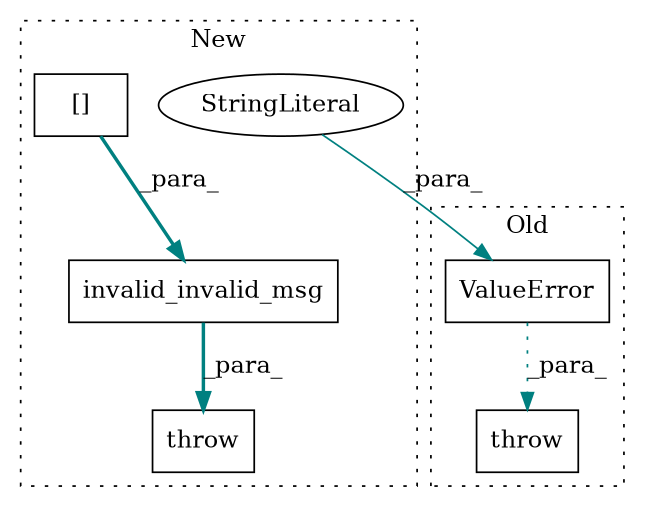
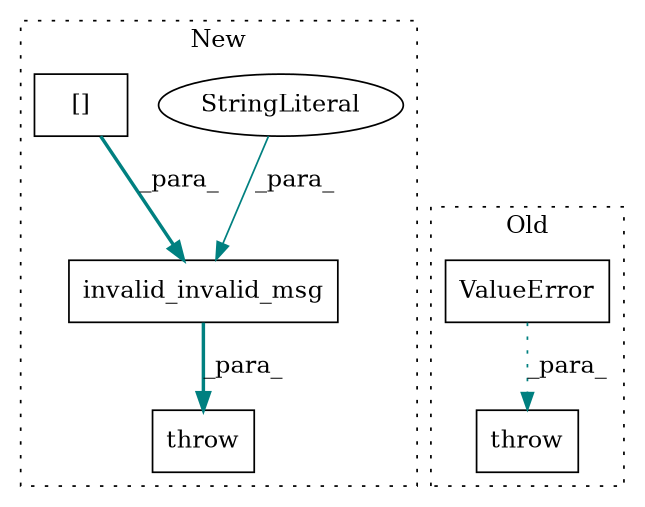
(401, 190) -> (246, 190)
